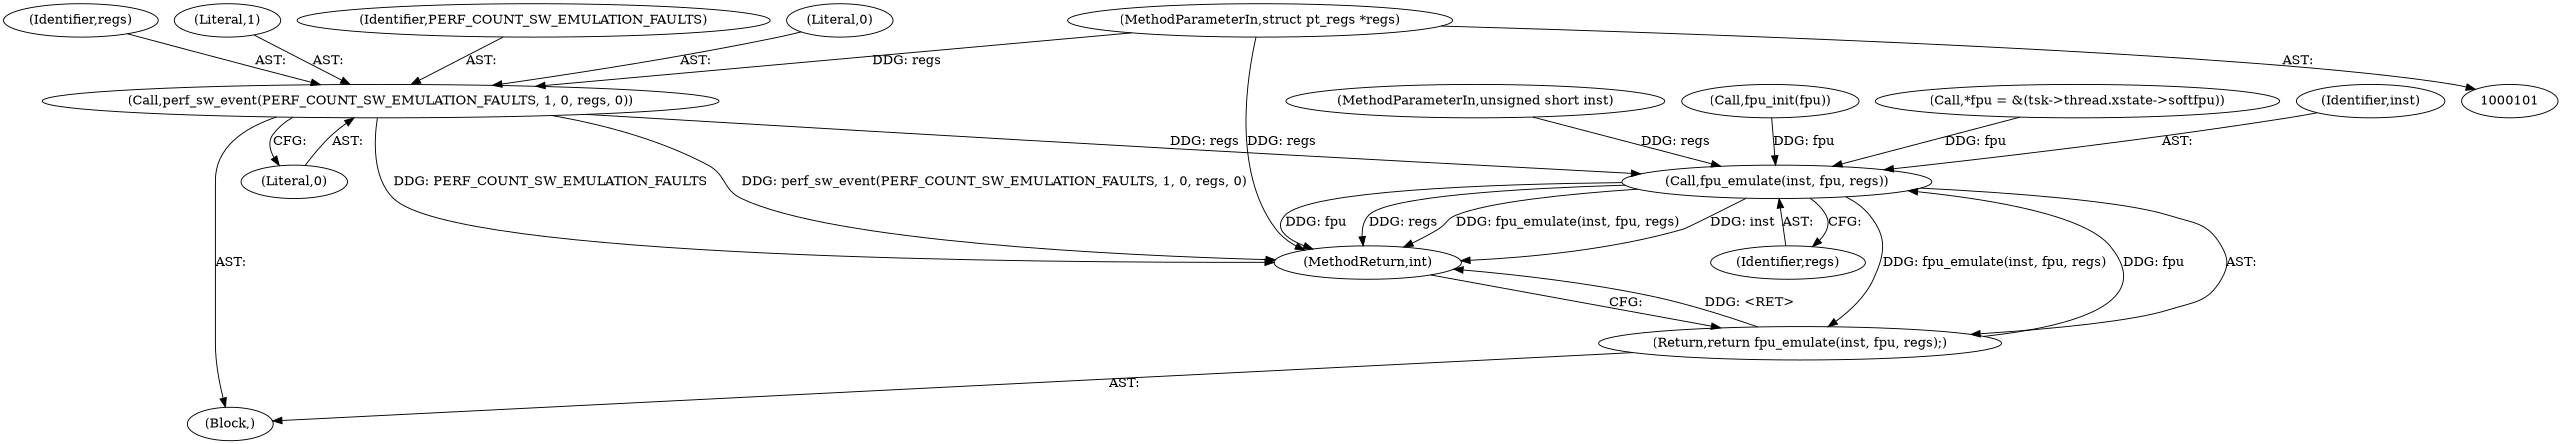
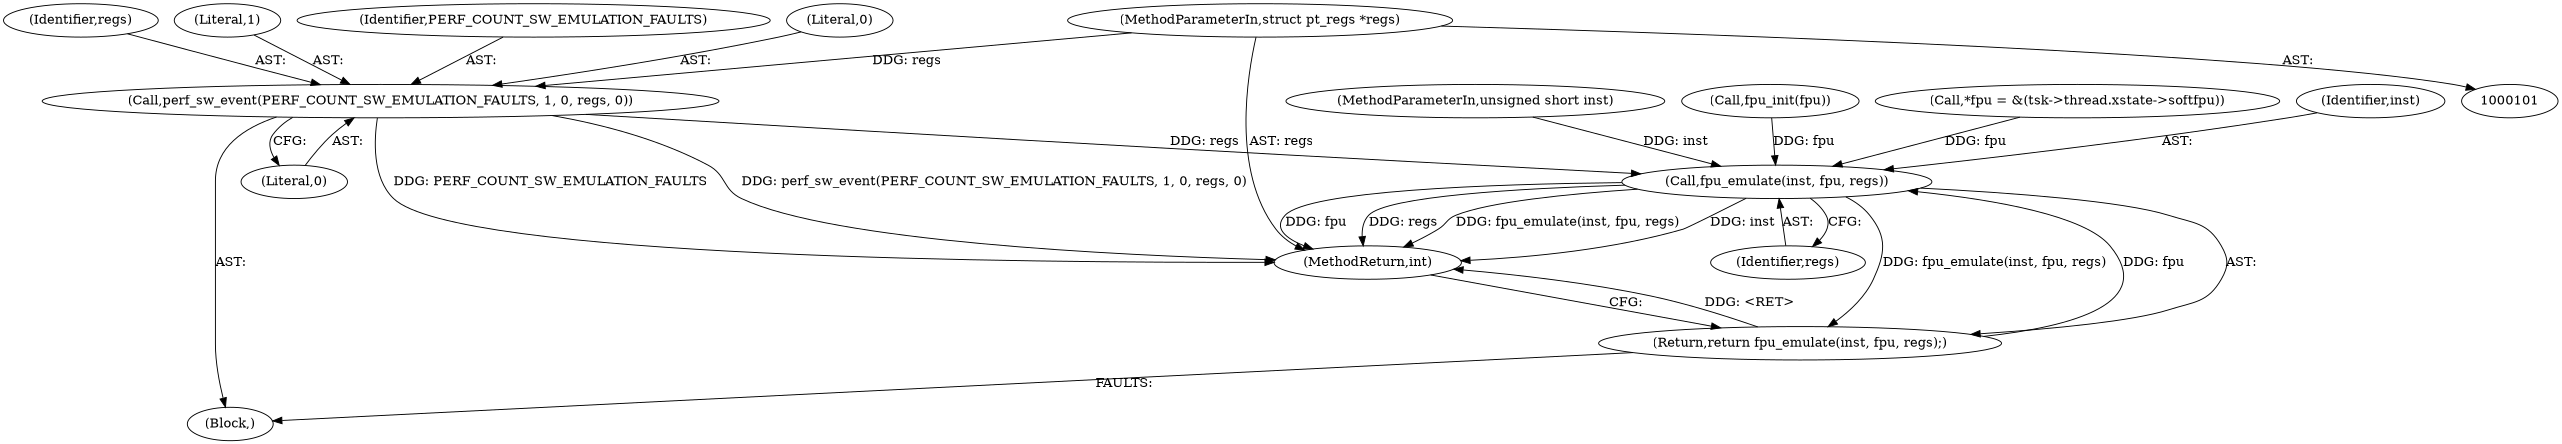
(1282, 141) -> (1282, 141)
(1676, 141) -> (1676, 141)
(1127, 384) -> (1127, 384)
